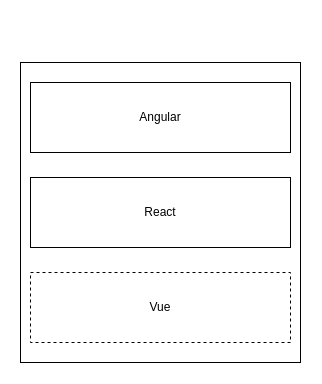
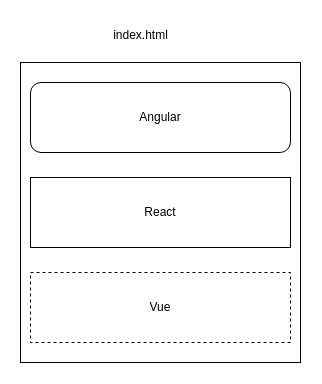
none -> (141, 36)
(161, 118) -> (161, 118)
